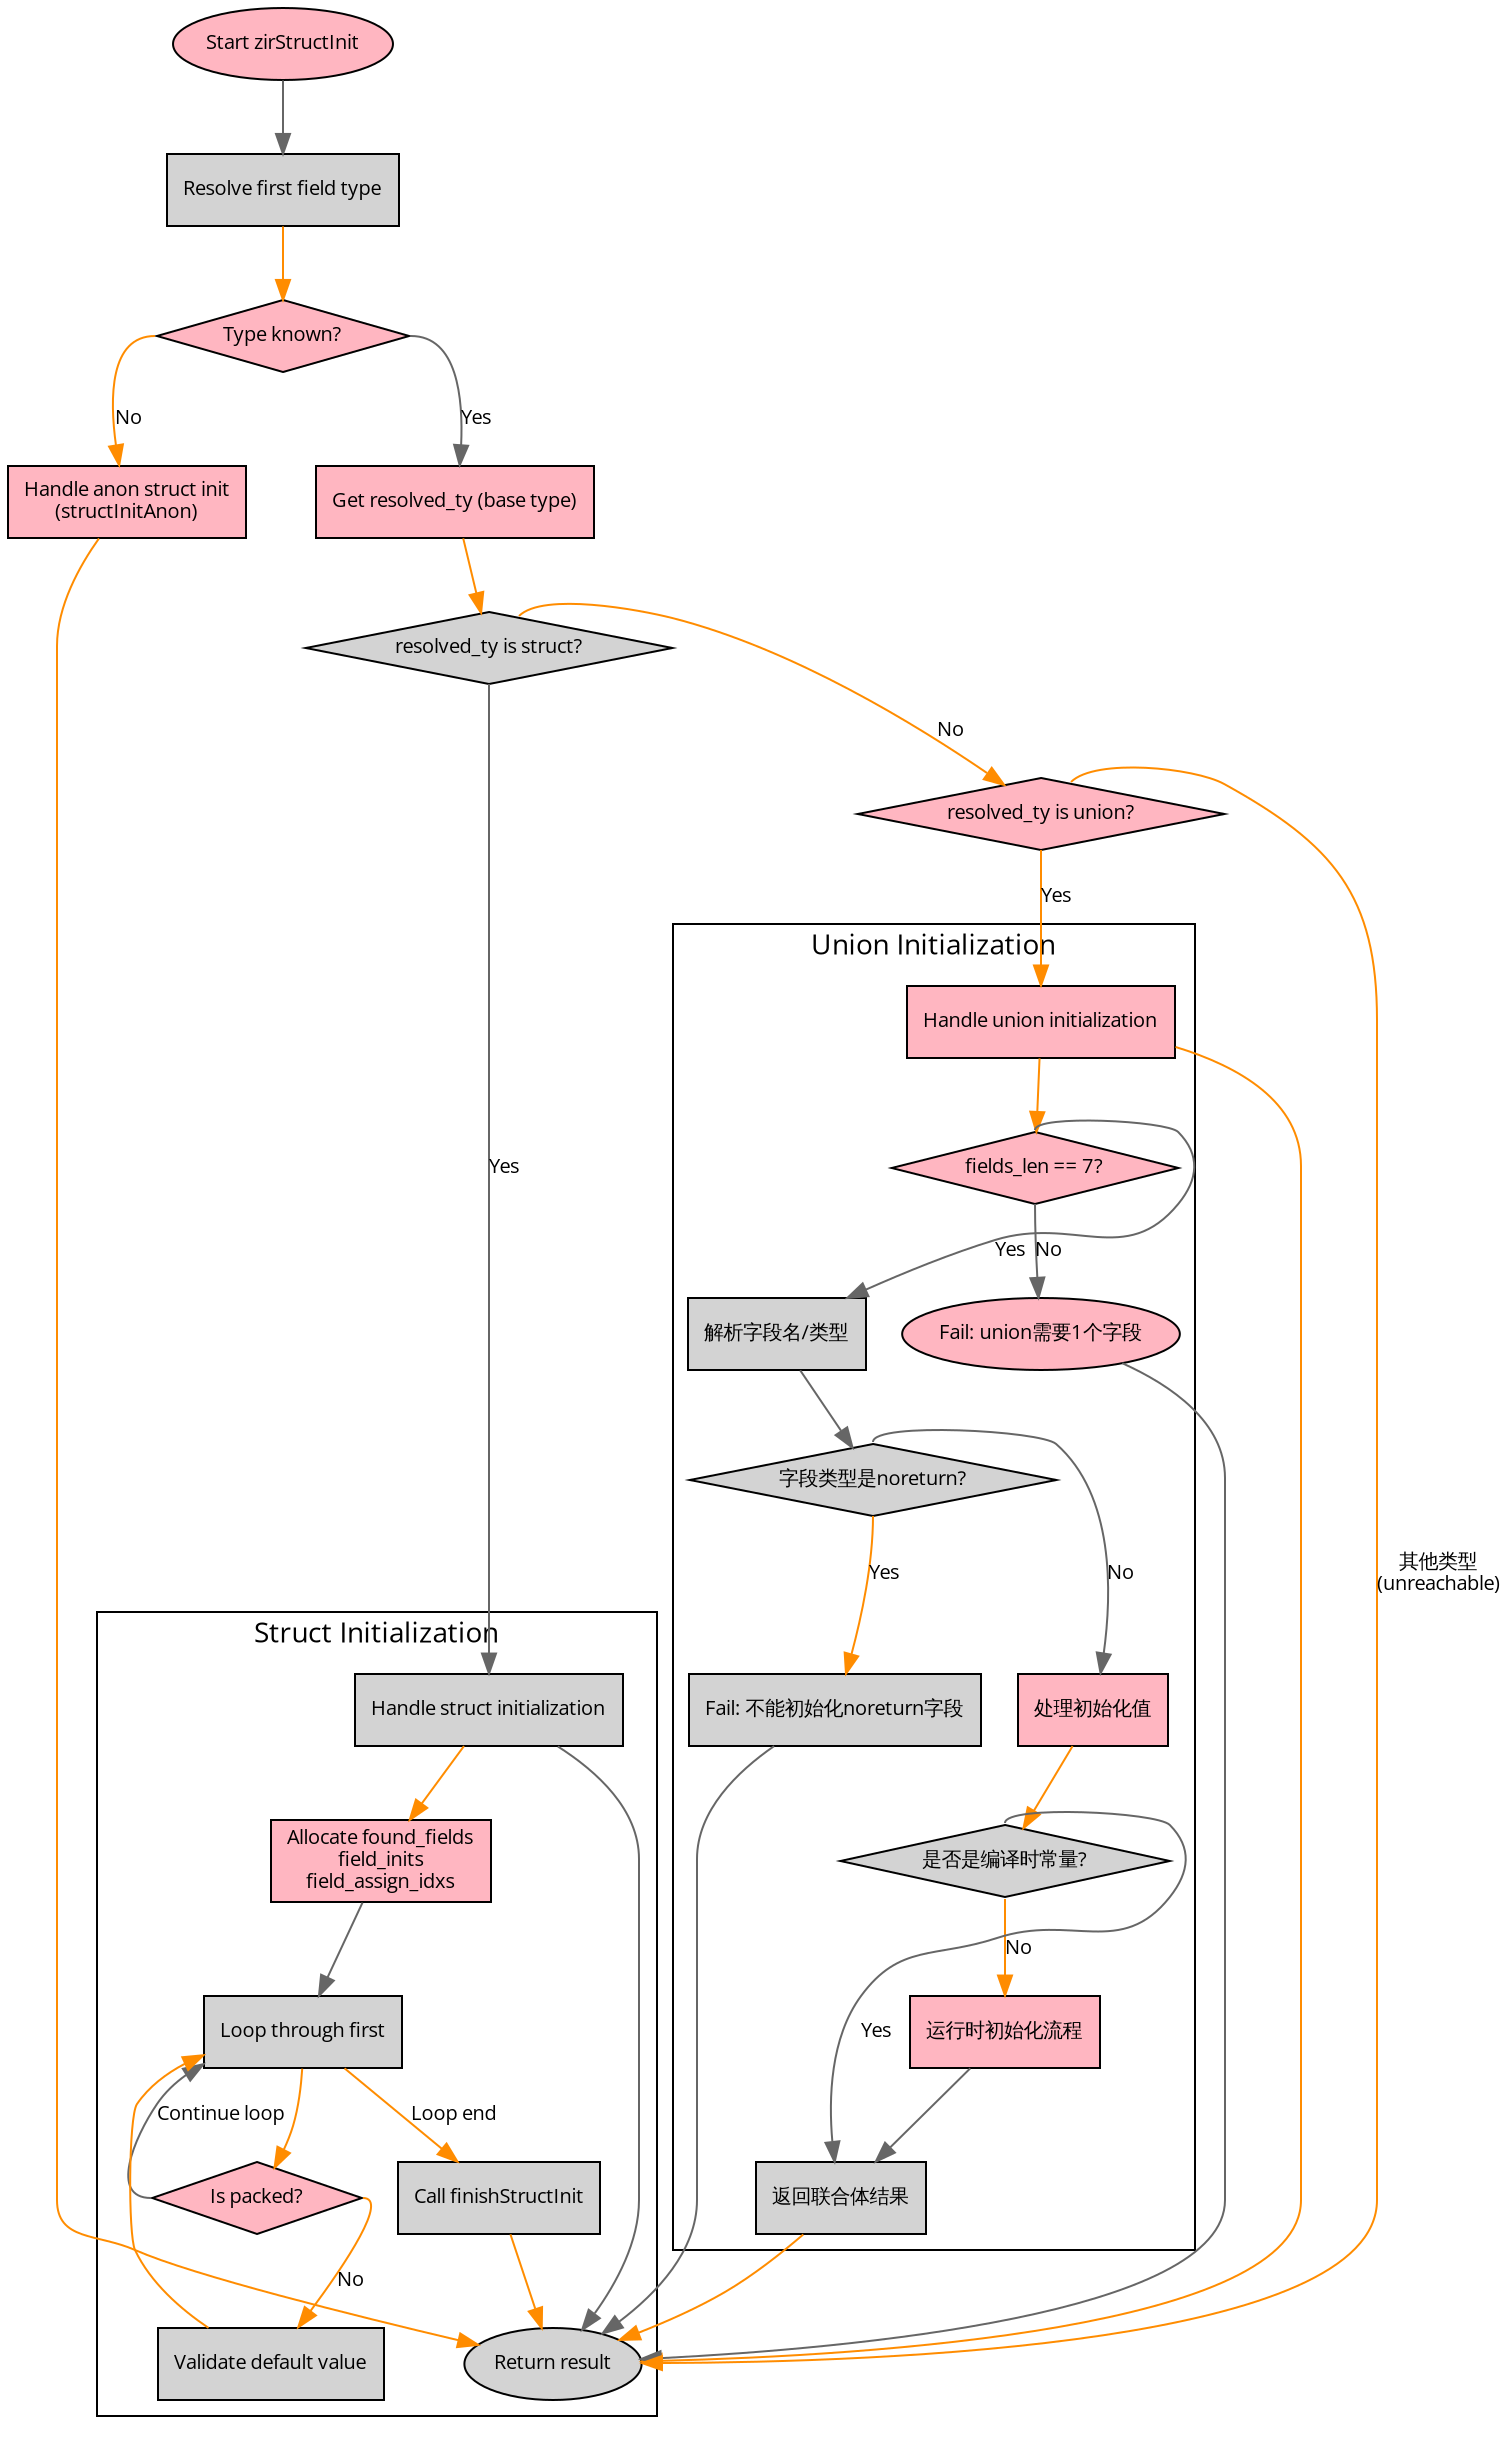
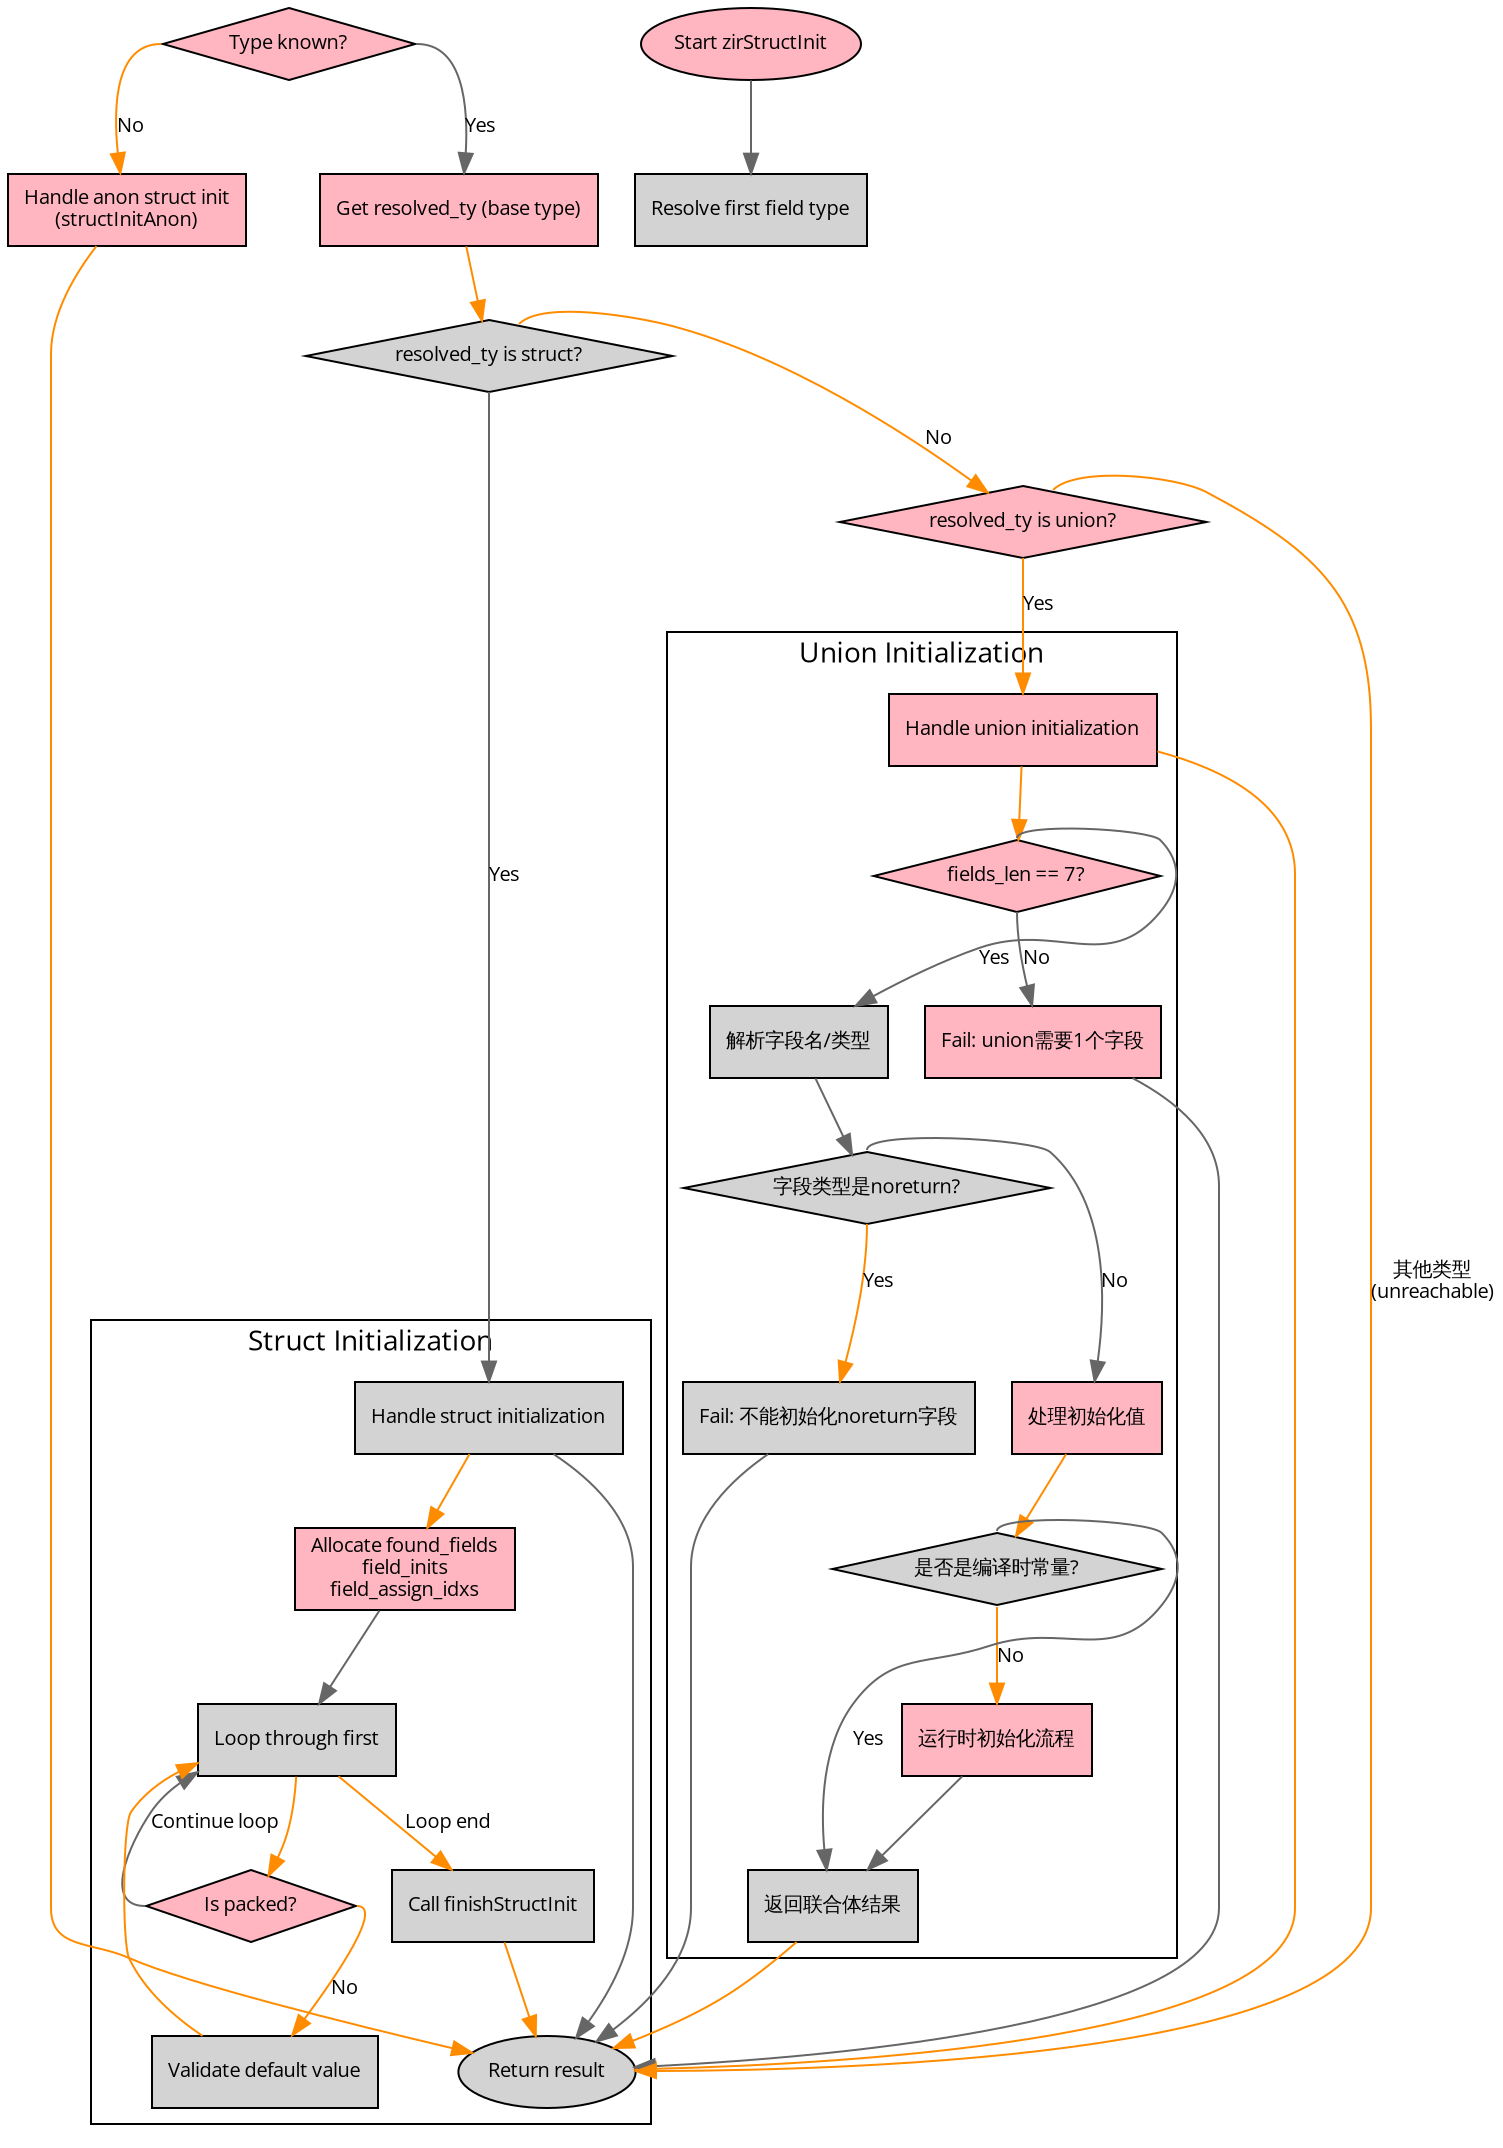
(283, 253) -> none
(1041, 1334) -> (1043, 1042)
